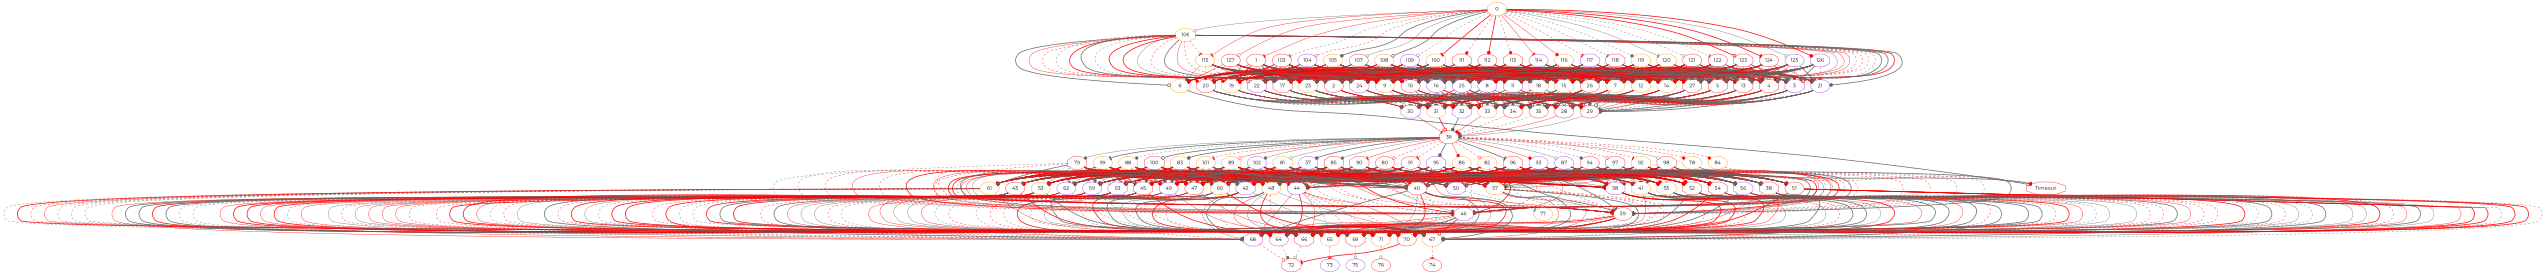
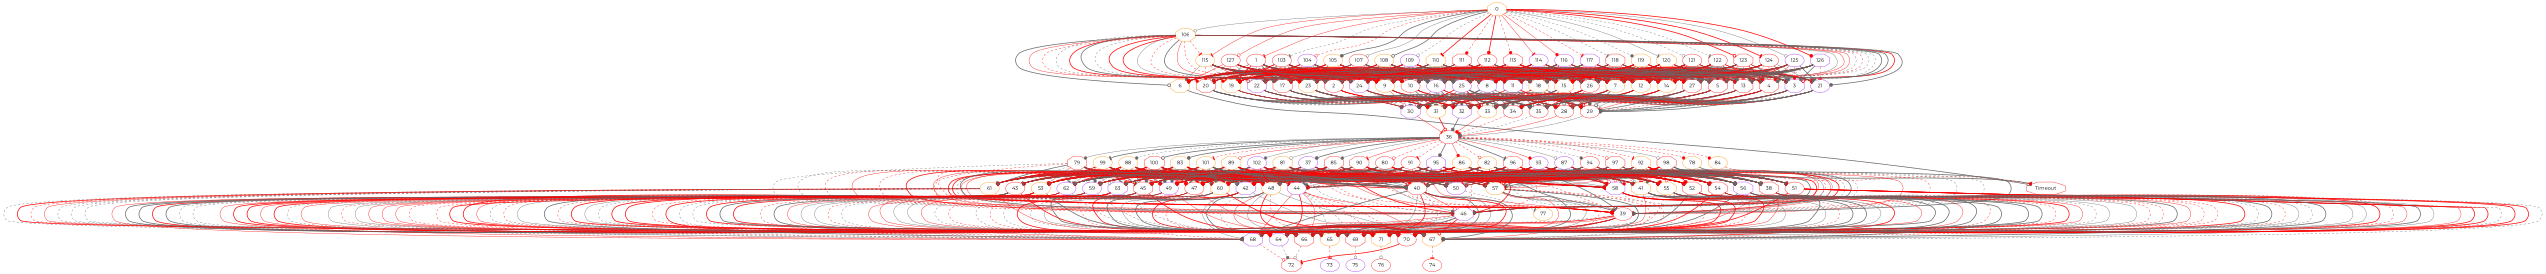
(1436, 60) -> (1436, 60)
(1564, 60) -> (1564, 60)
(1147, 175) -> (1147, 175)
(1562, 185) -> (1437, 199)
(1903, 188) -> (1903, 188)
(1148, 203) -> (1558, 201)
